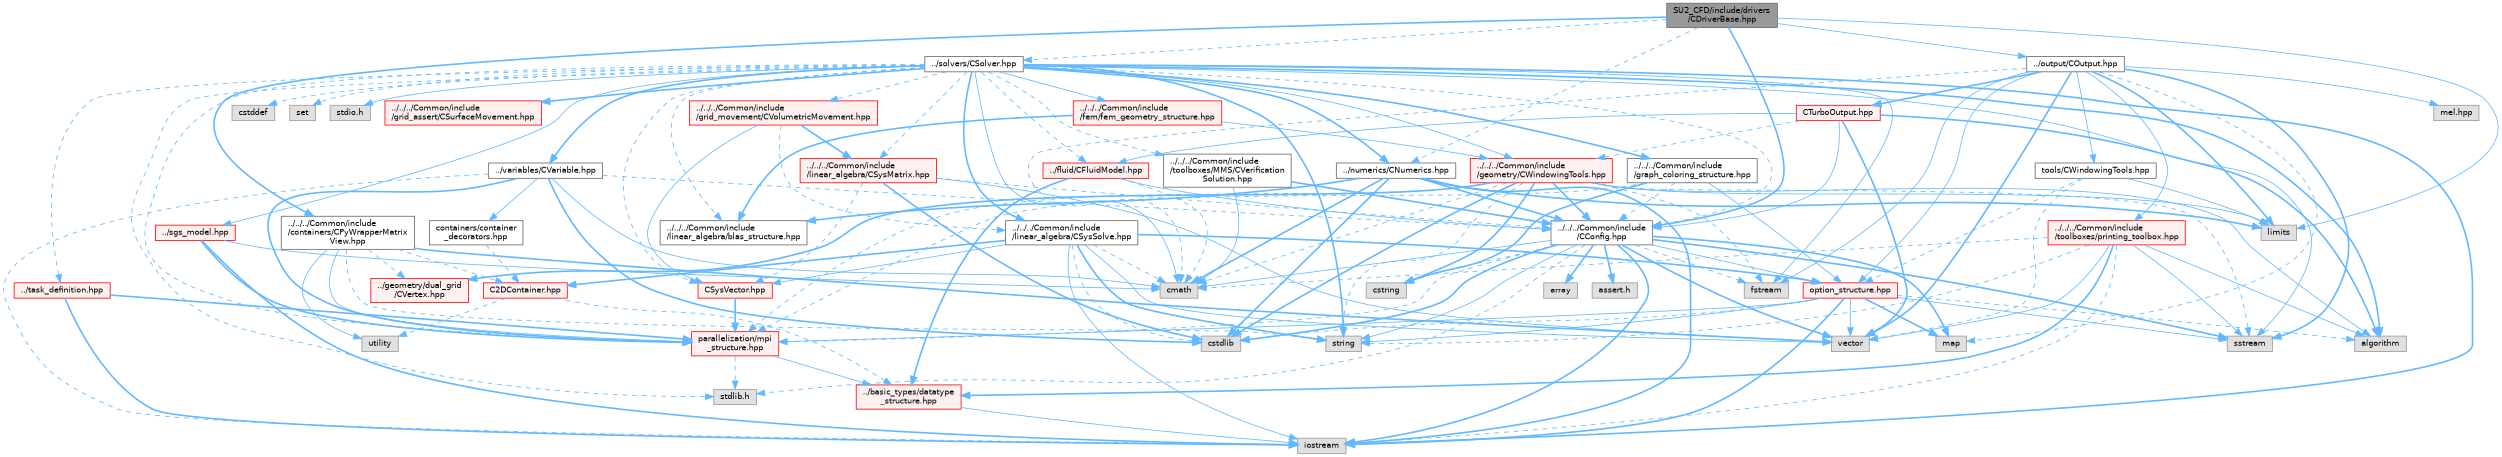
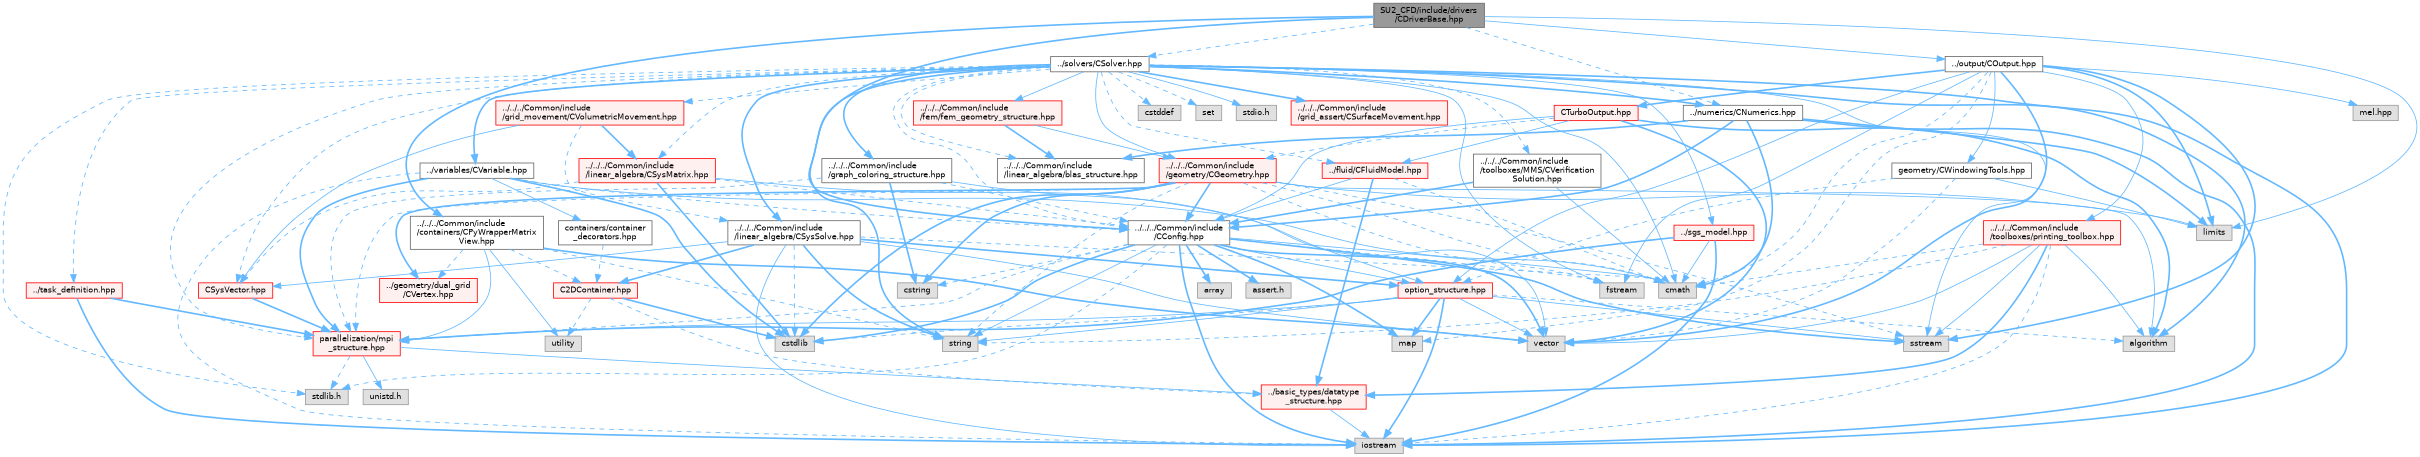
(1541, 171) -> (1218, 171)
(2096, 171) -> (1962, 171)
(1312, 254) -> (691, 316)
none -> (386, 397)
